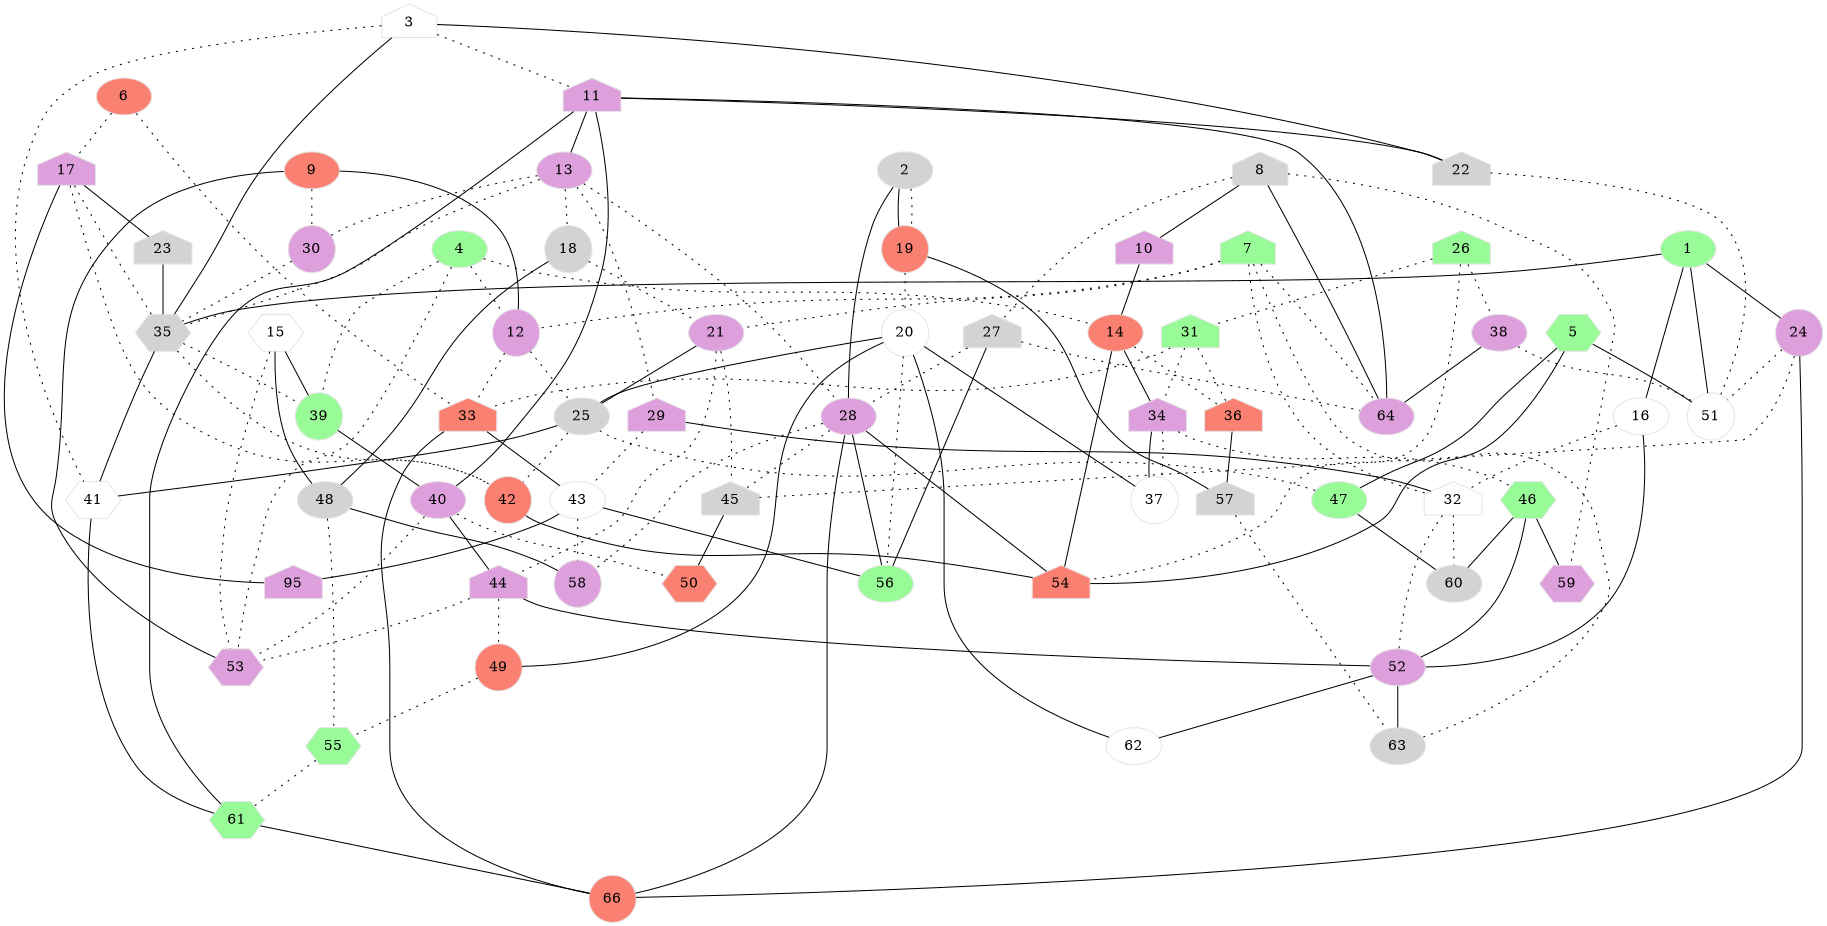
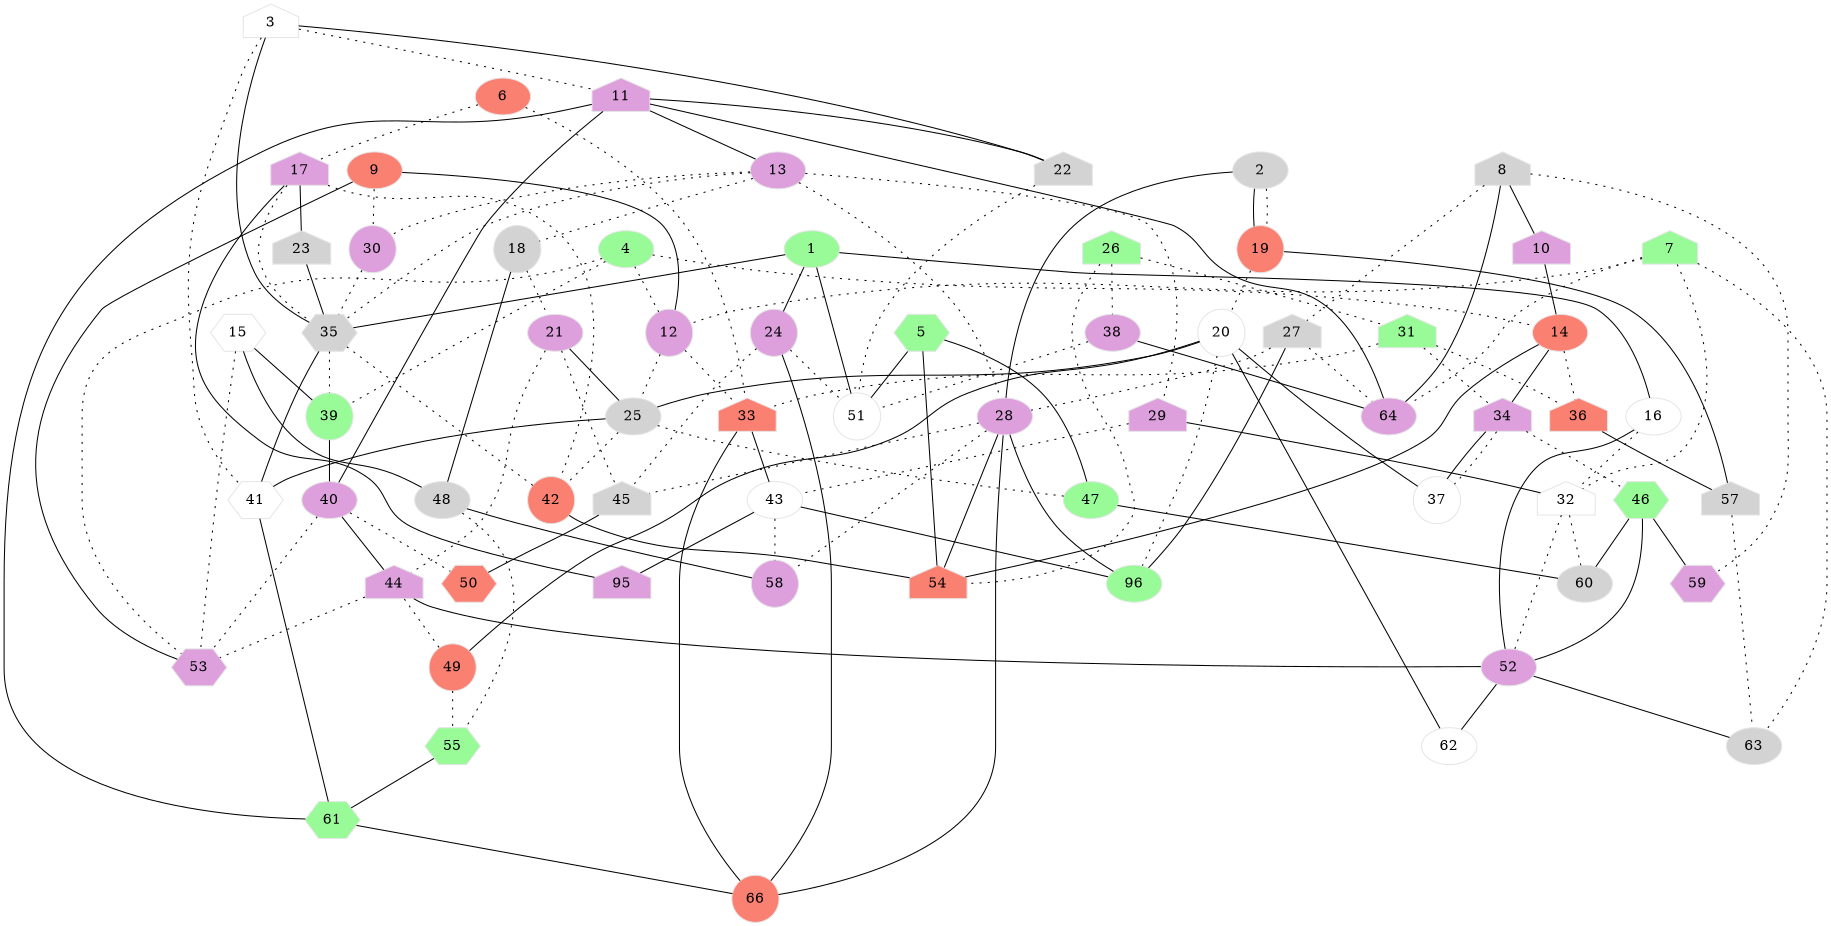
(898, 306) -> none
(886, 584) -> (1134, 584)
(285, 783) -> (393, 783)
